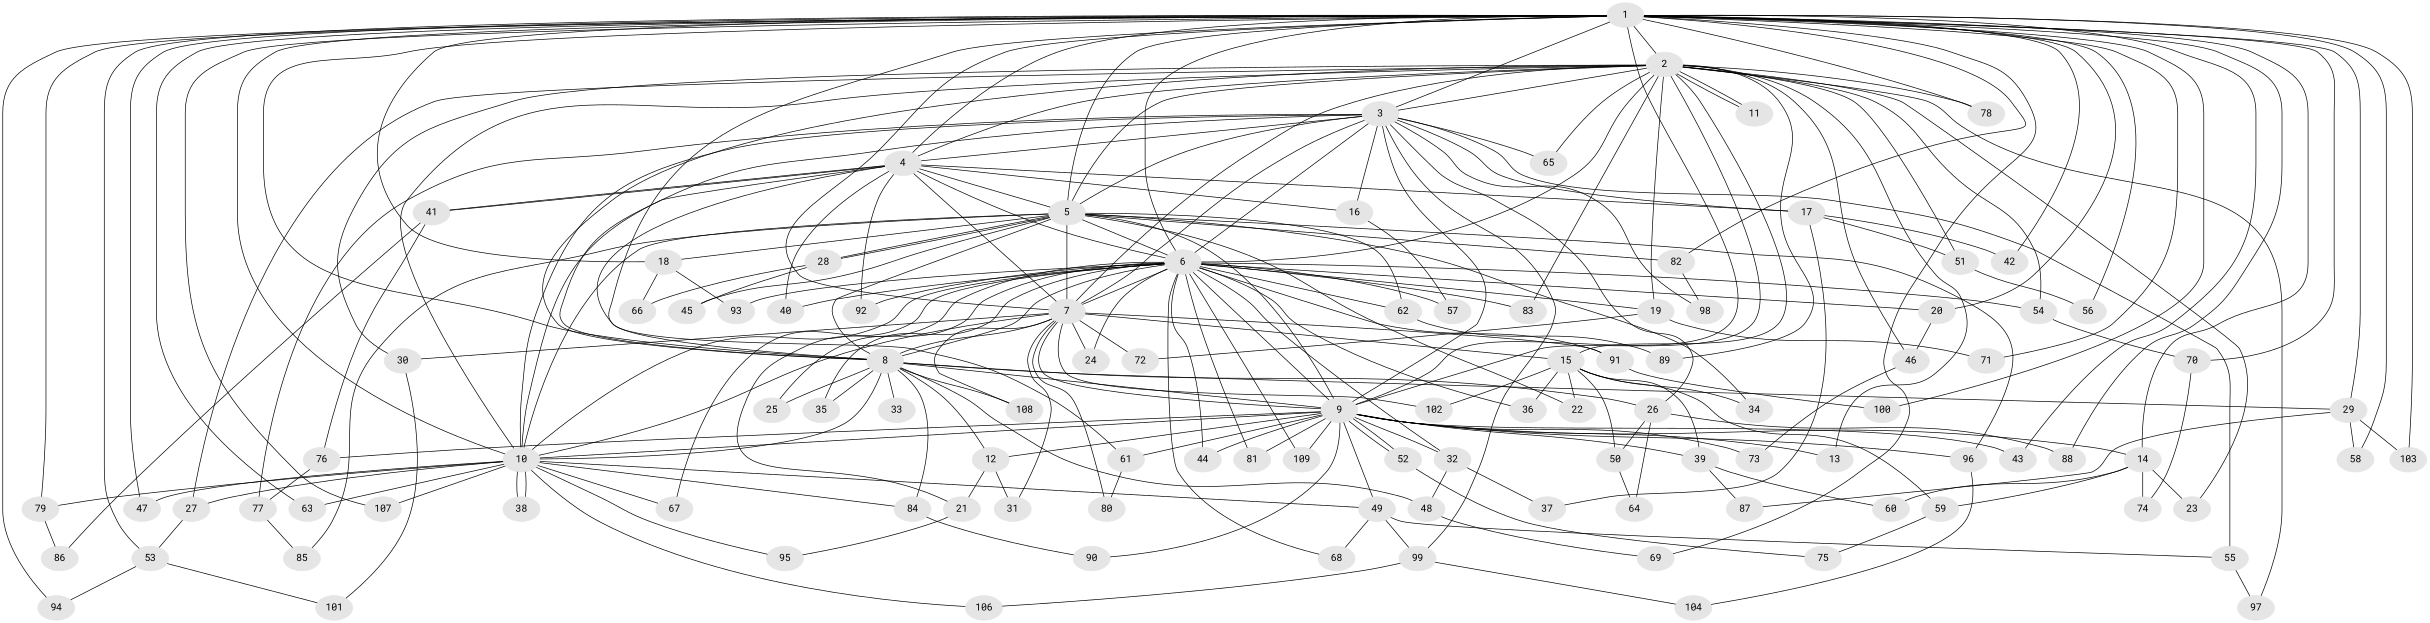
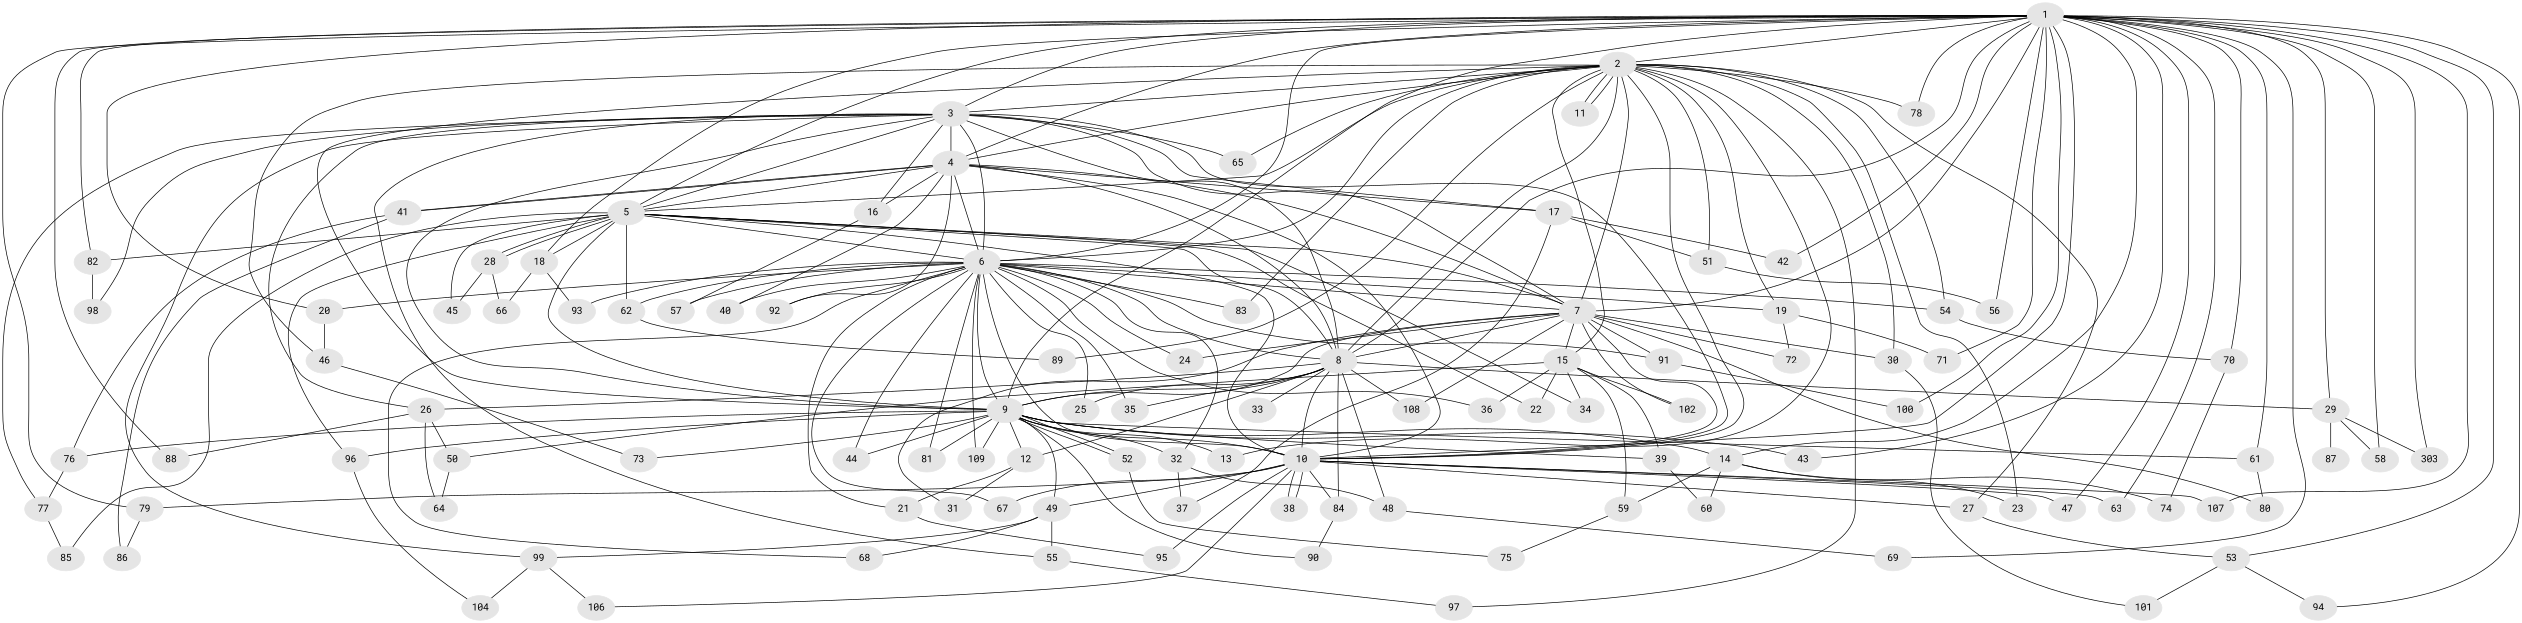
(2408, 460) -> (2430, 460)
(1722, 484) -> none
